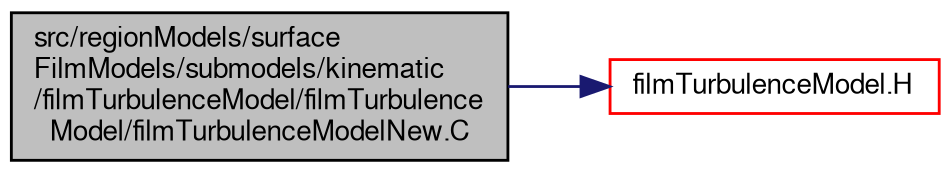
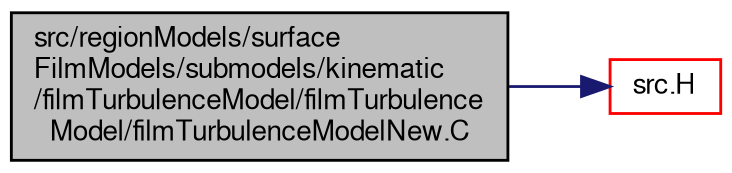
(775, 87) -> (665, 87)
